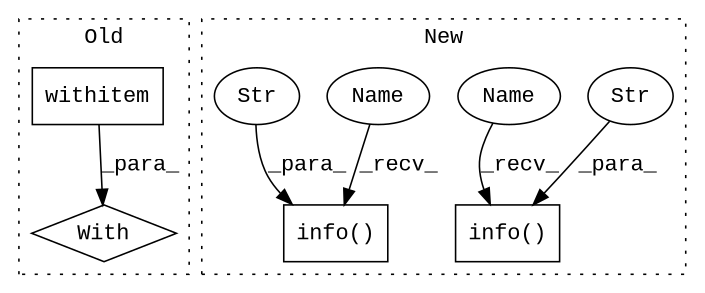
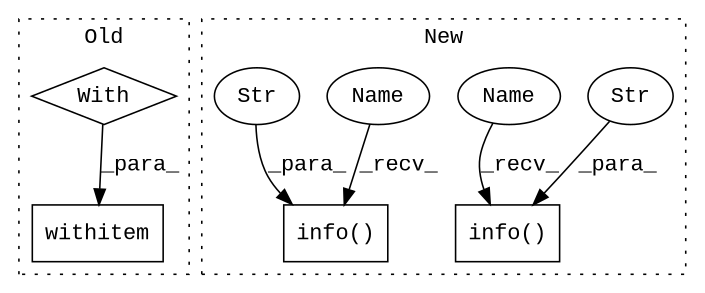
(101, 157) -> (101, 157)
